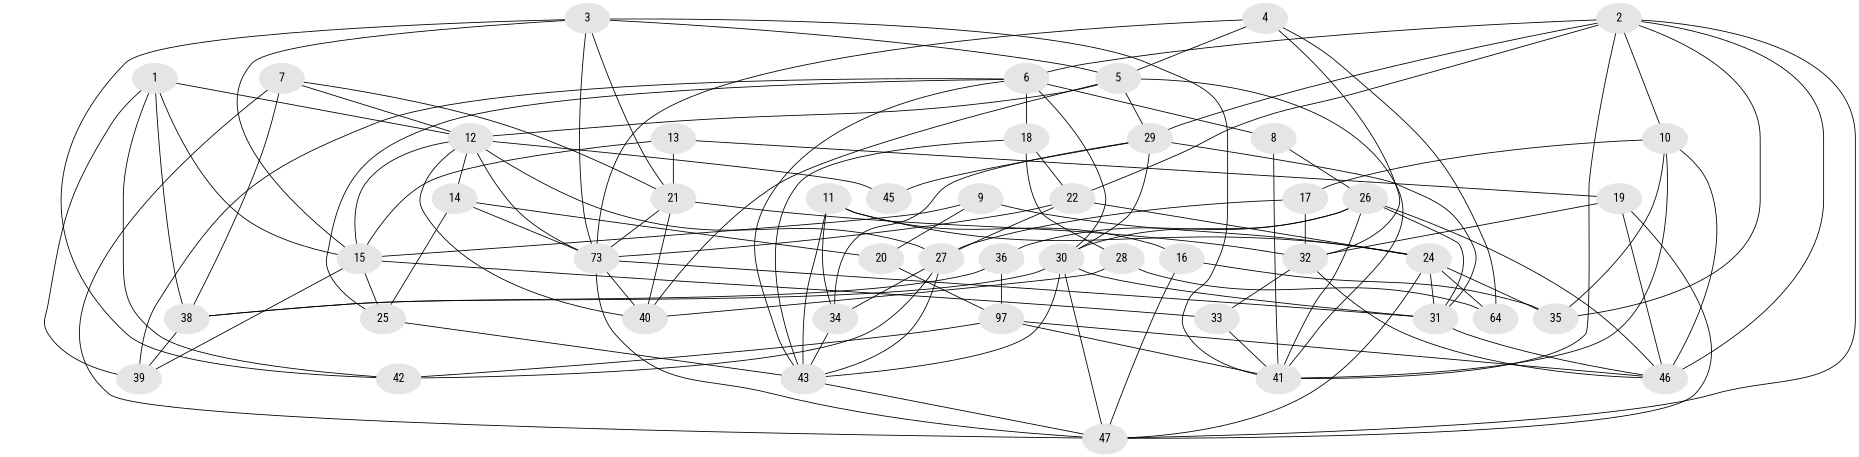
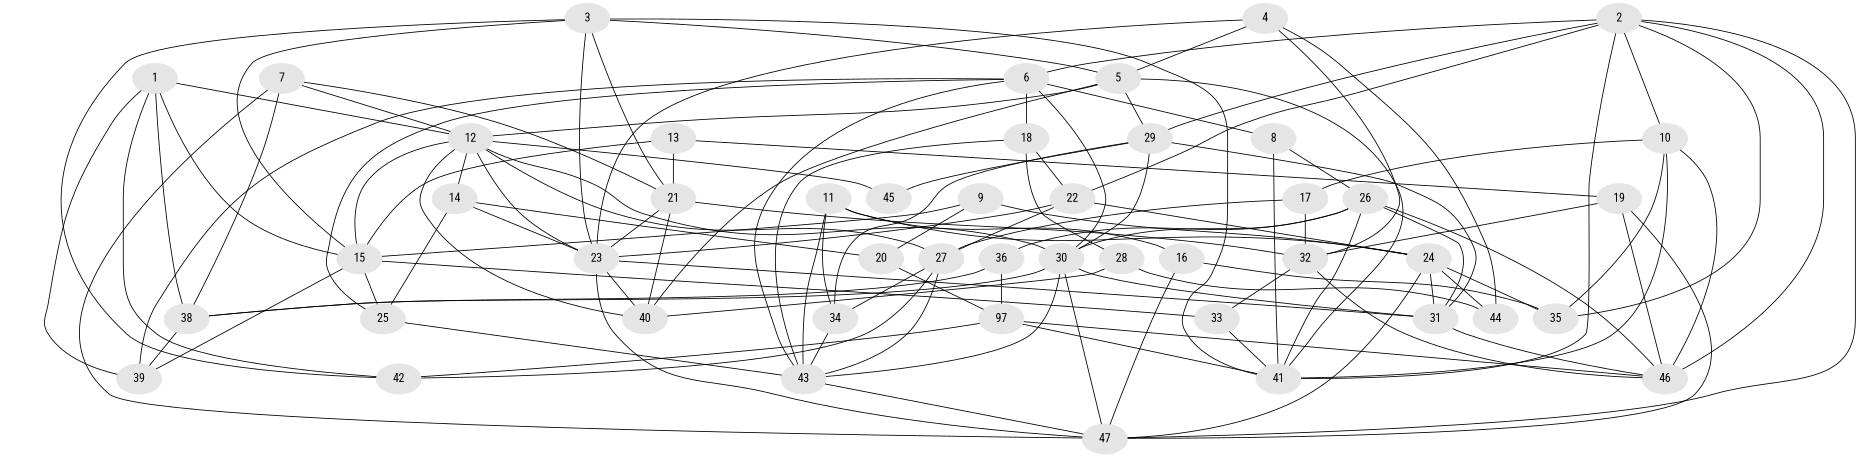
none -> (788, 234)
(597, 259) -> (597, 259)
(1496, 319) -> (1496, 319)
